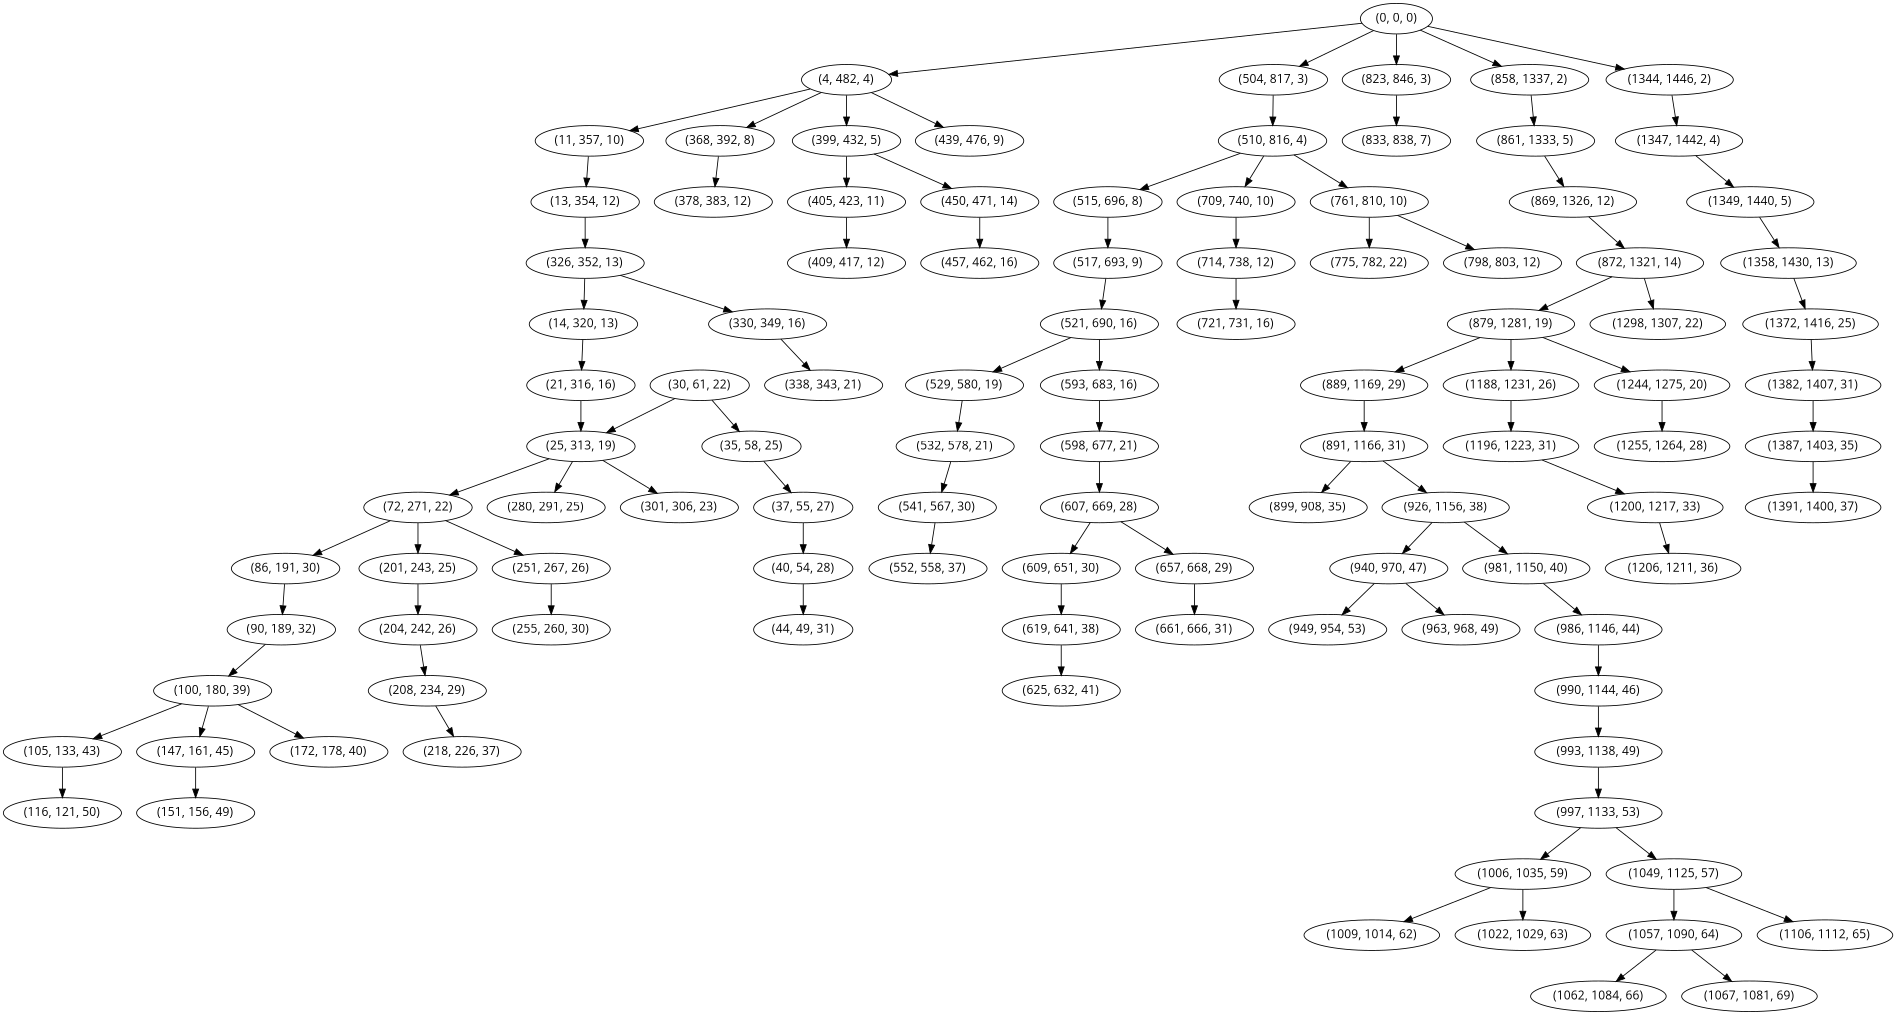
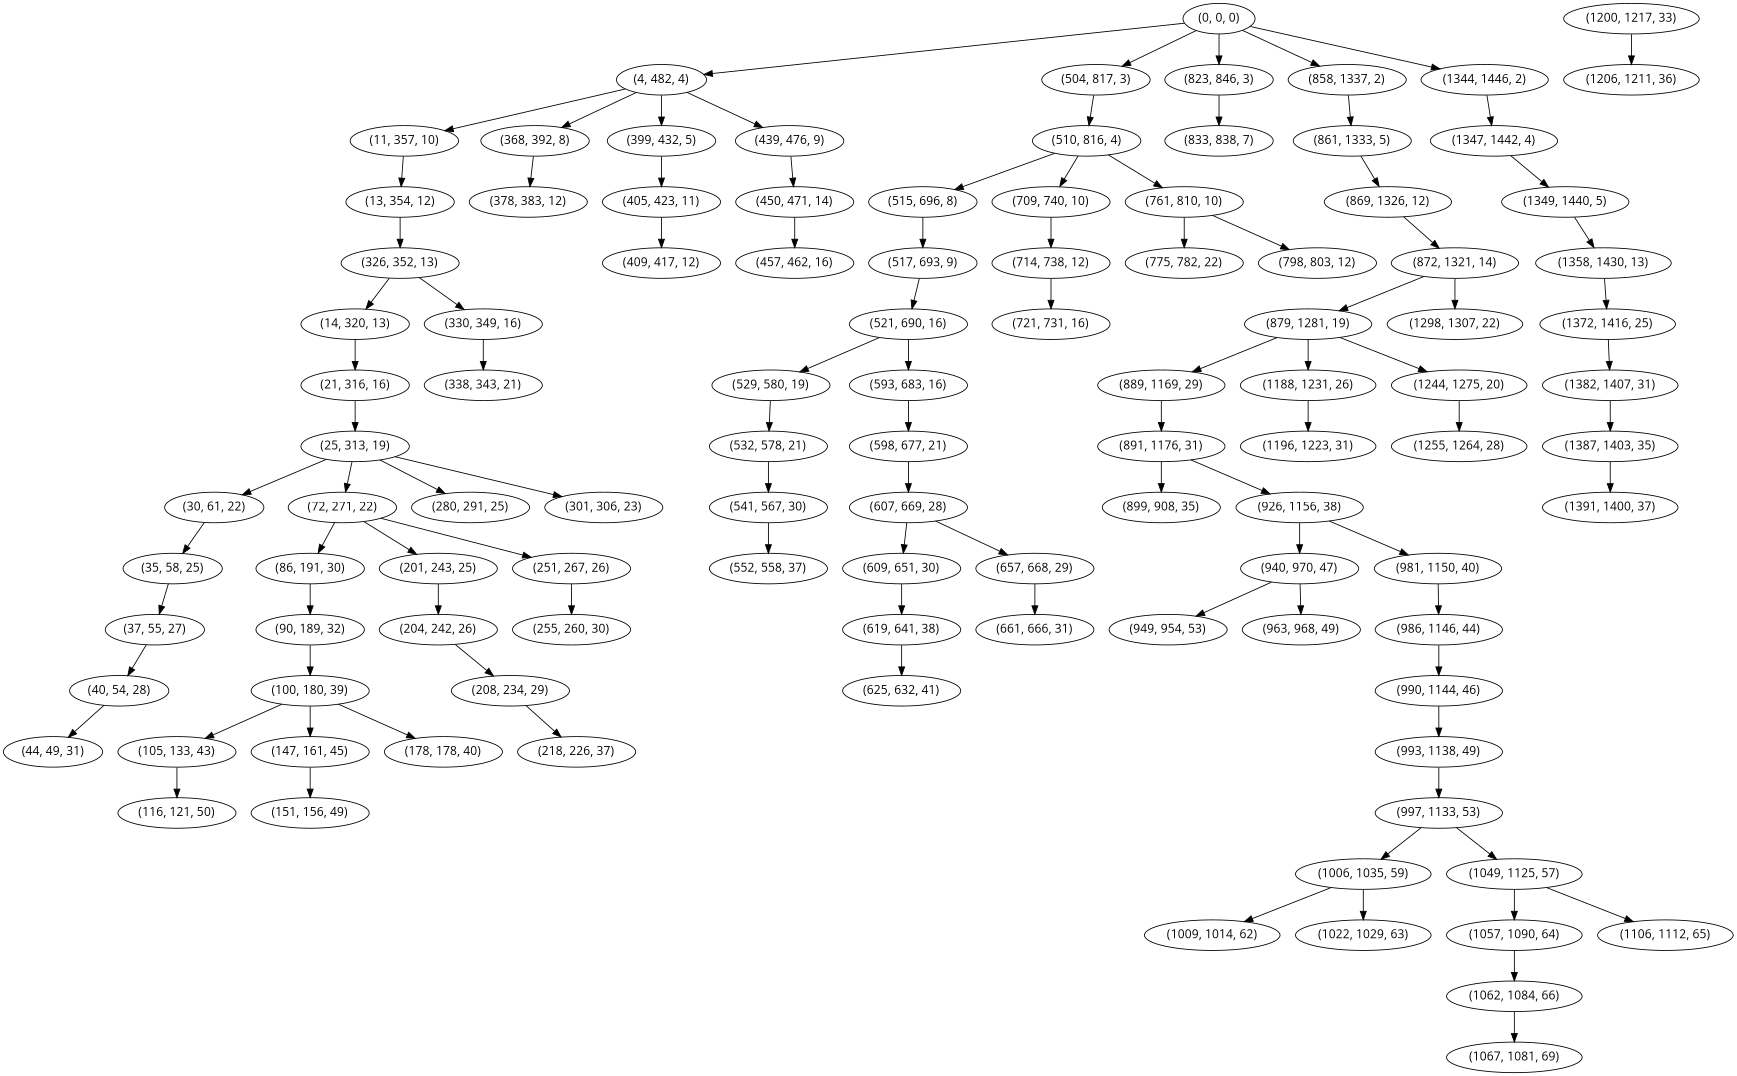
(909, 170) -> (792, 167)
(645, 414) -> (288, 475)
(1364, 446) -> (1161, 446)
(1579, 475) -> none
(329, 752) -> (443, 752)
(1708, 963) -> (1514, 1023)
